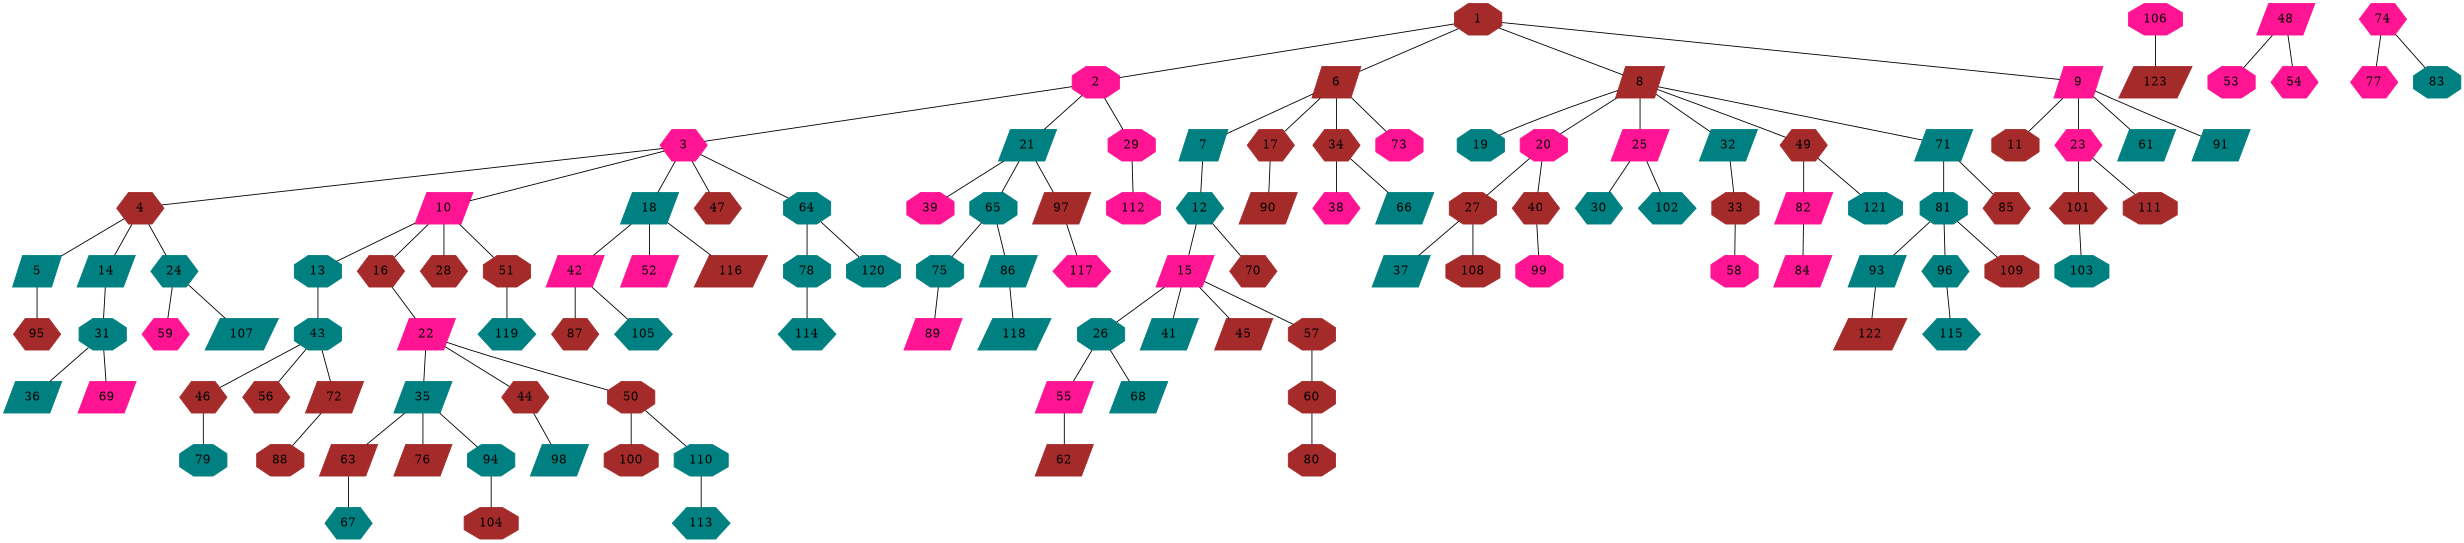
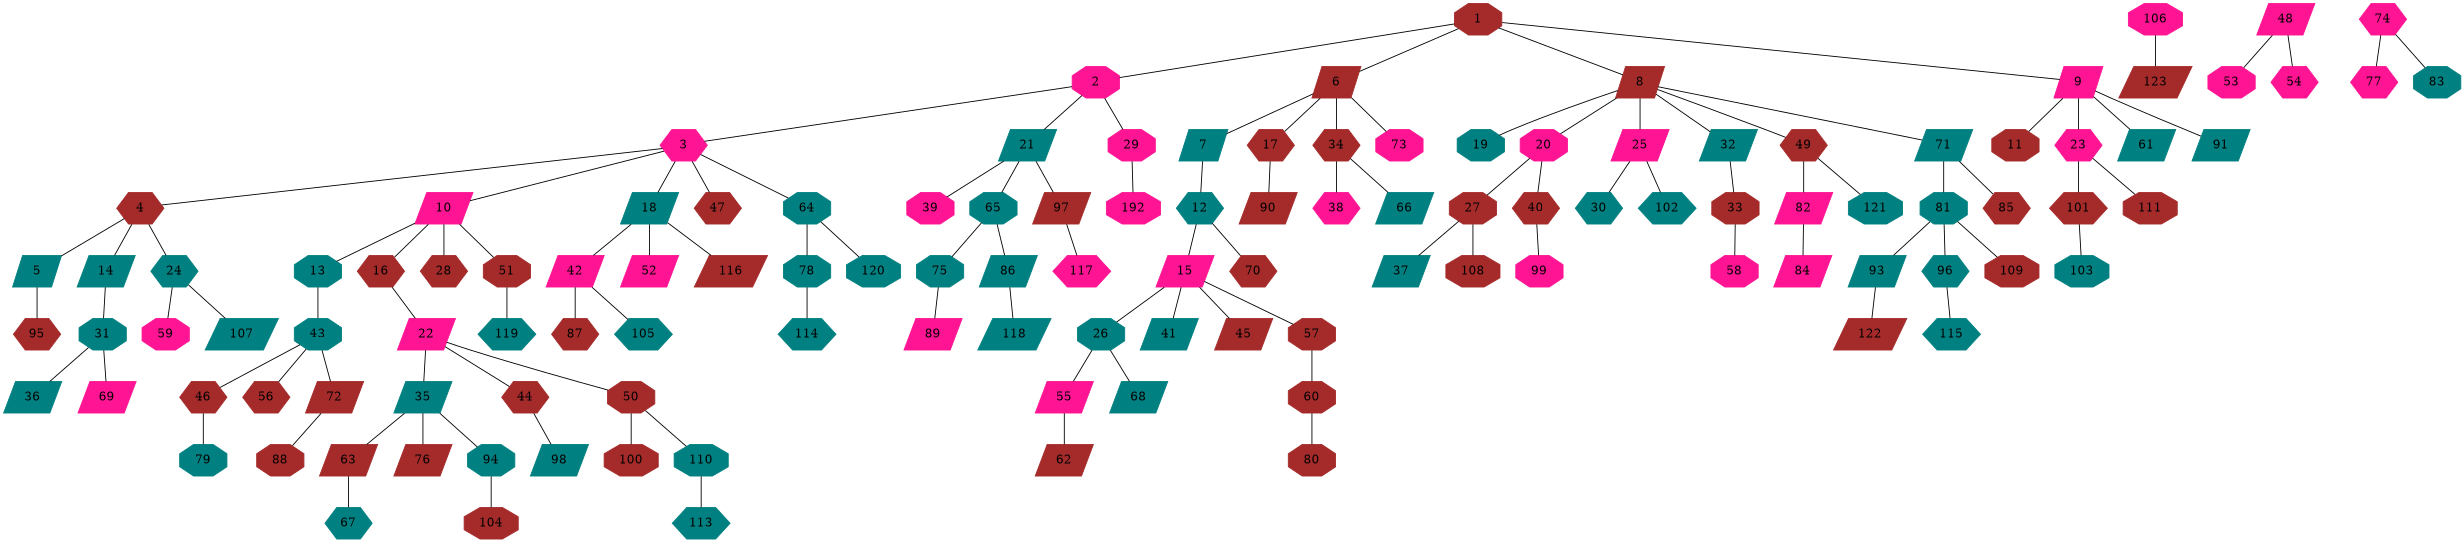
(1133, 208) -> (1133, 208)
(166, 334) -> (166, 334)
